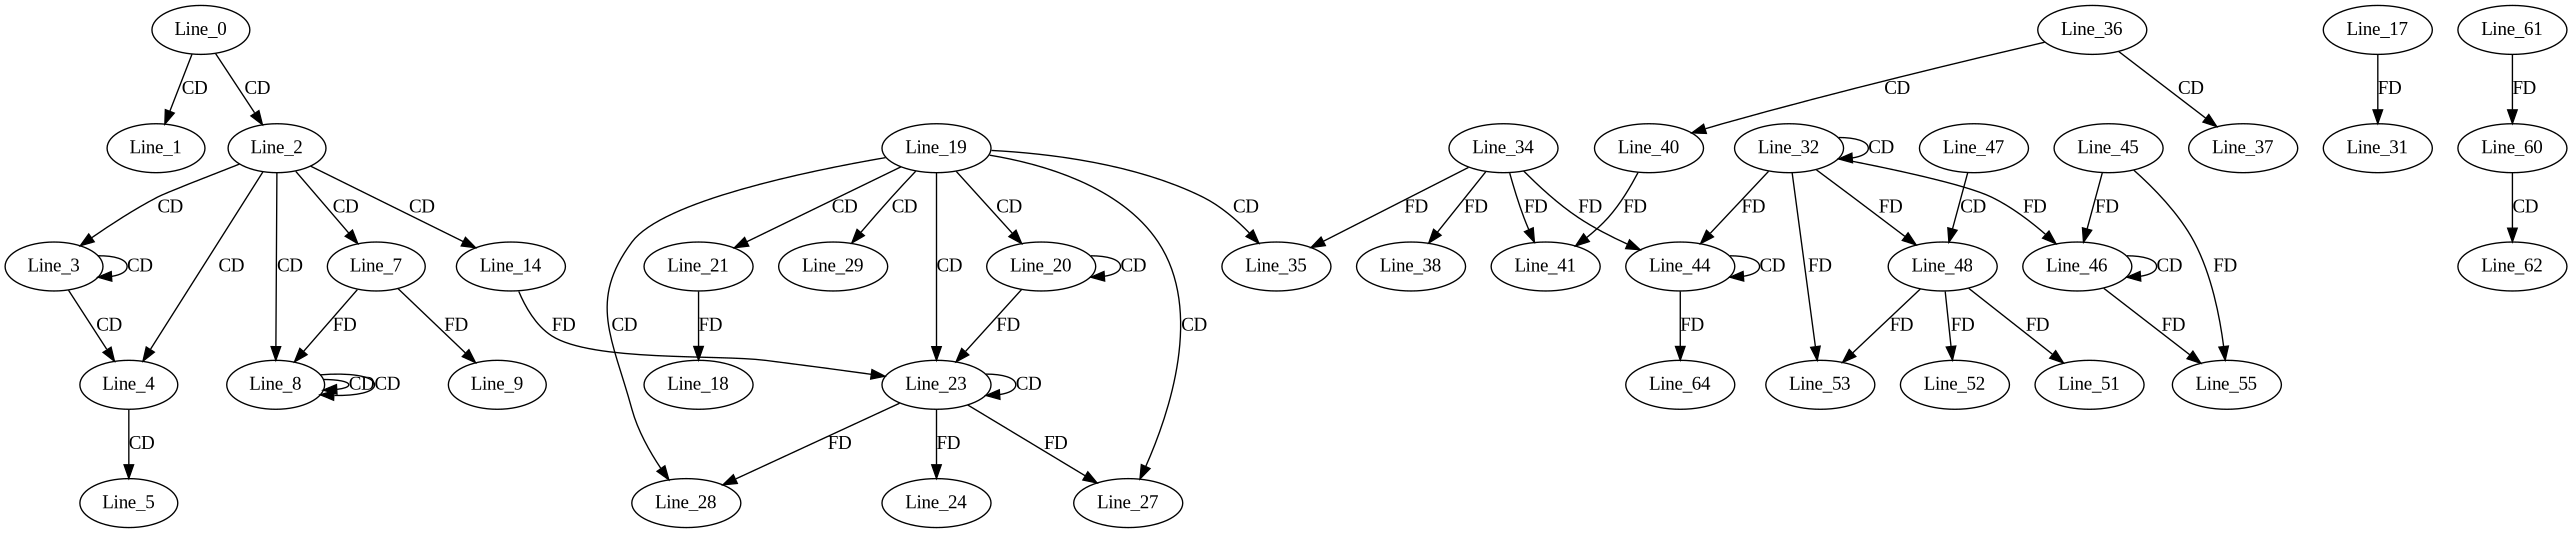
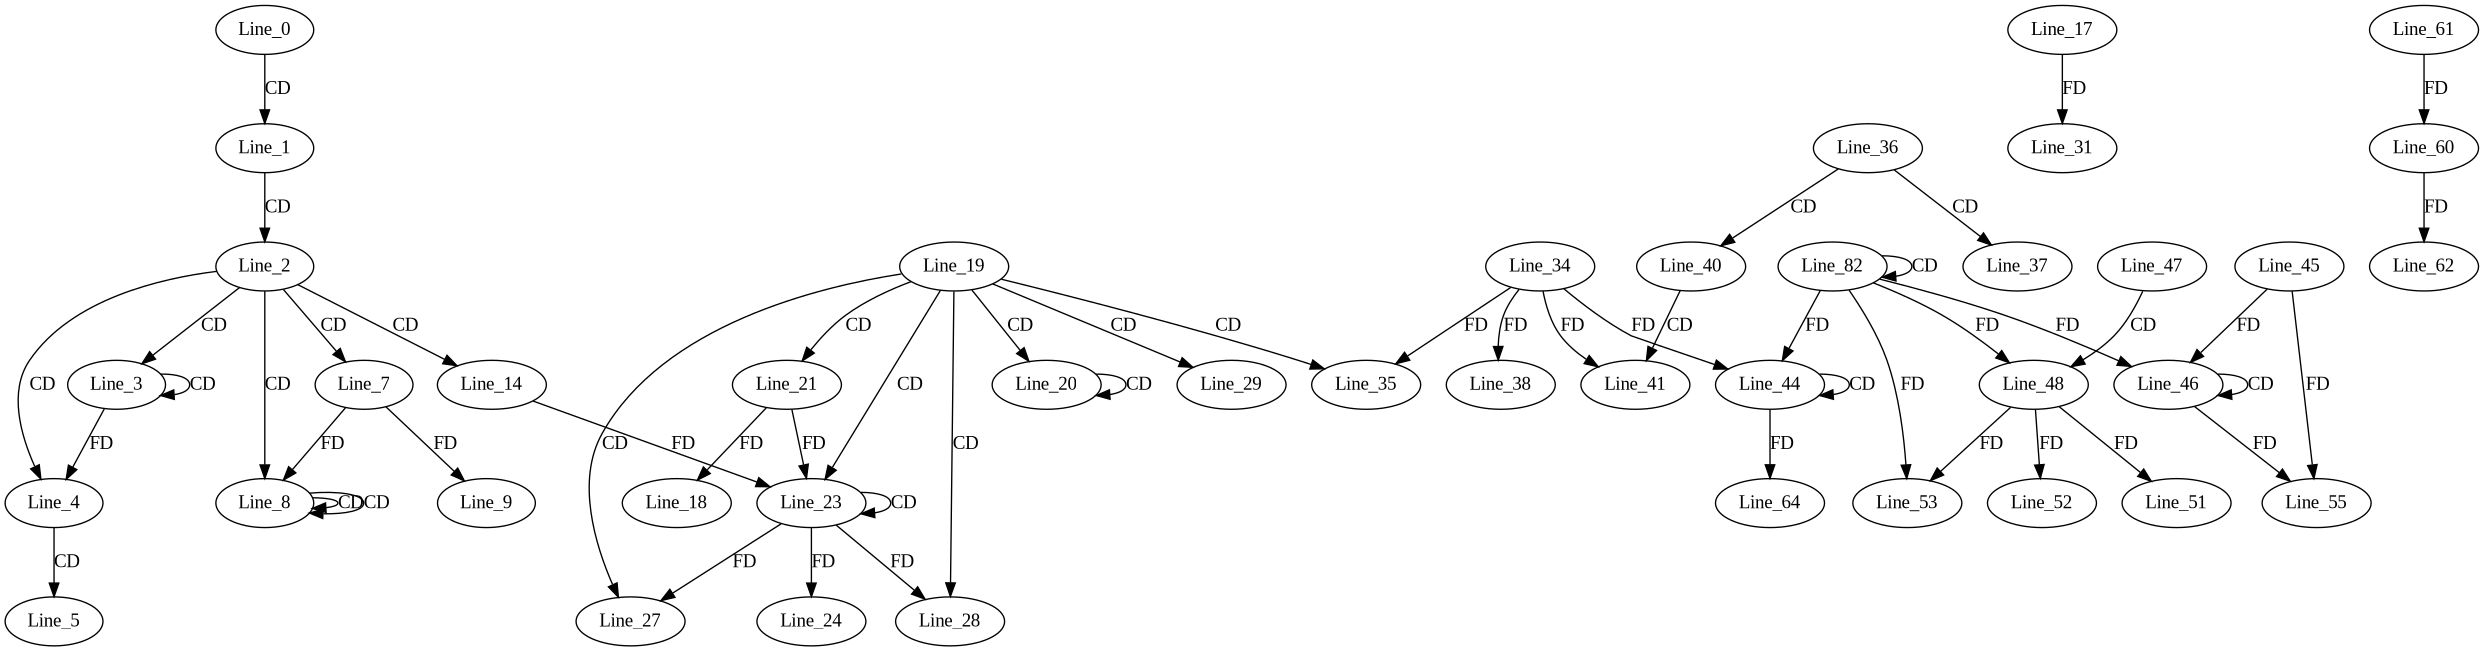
(235, 83) -> (265, 201)
(1789, 148) -> (1832, 267)
(1635, 207) -> (1680, 326)
(2525, 207) -> (2436, 207)
(993, 321) -> (798, 437)
(109, 326) -> (102, 444)
